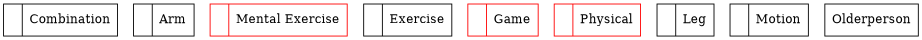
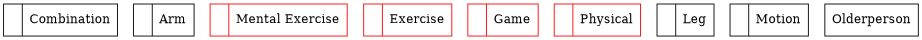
(408, 20) -> (408, 20)
